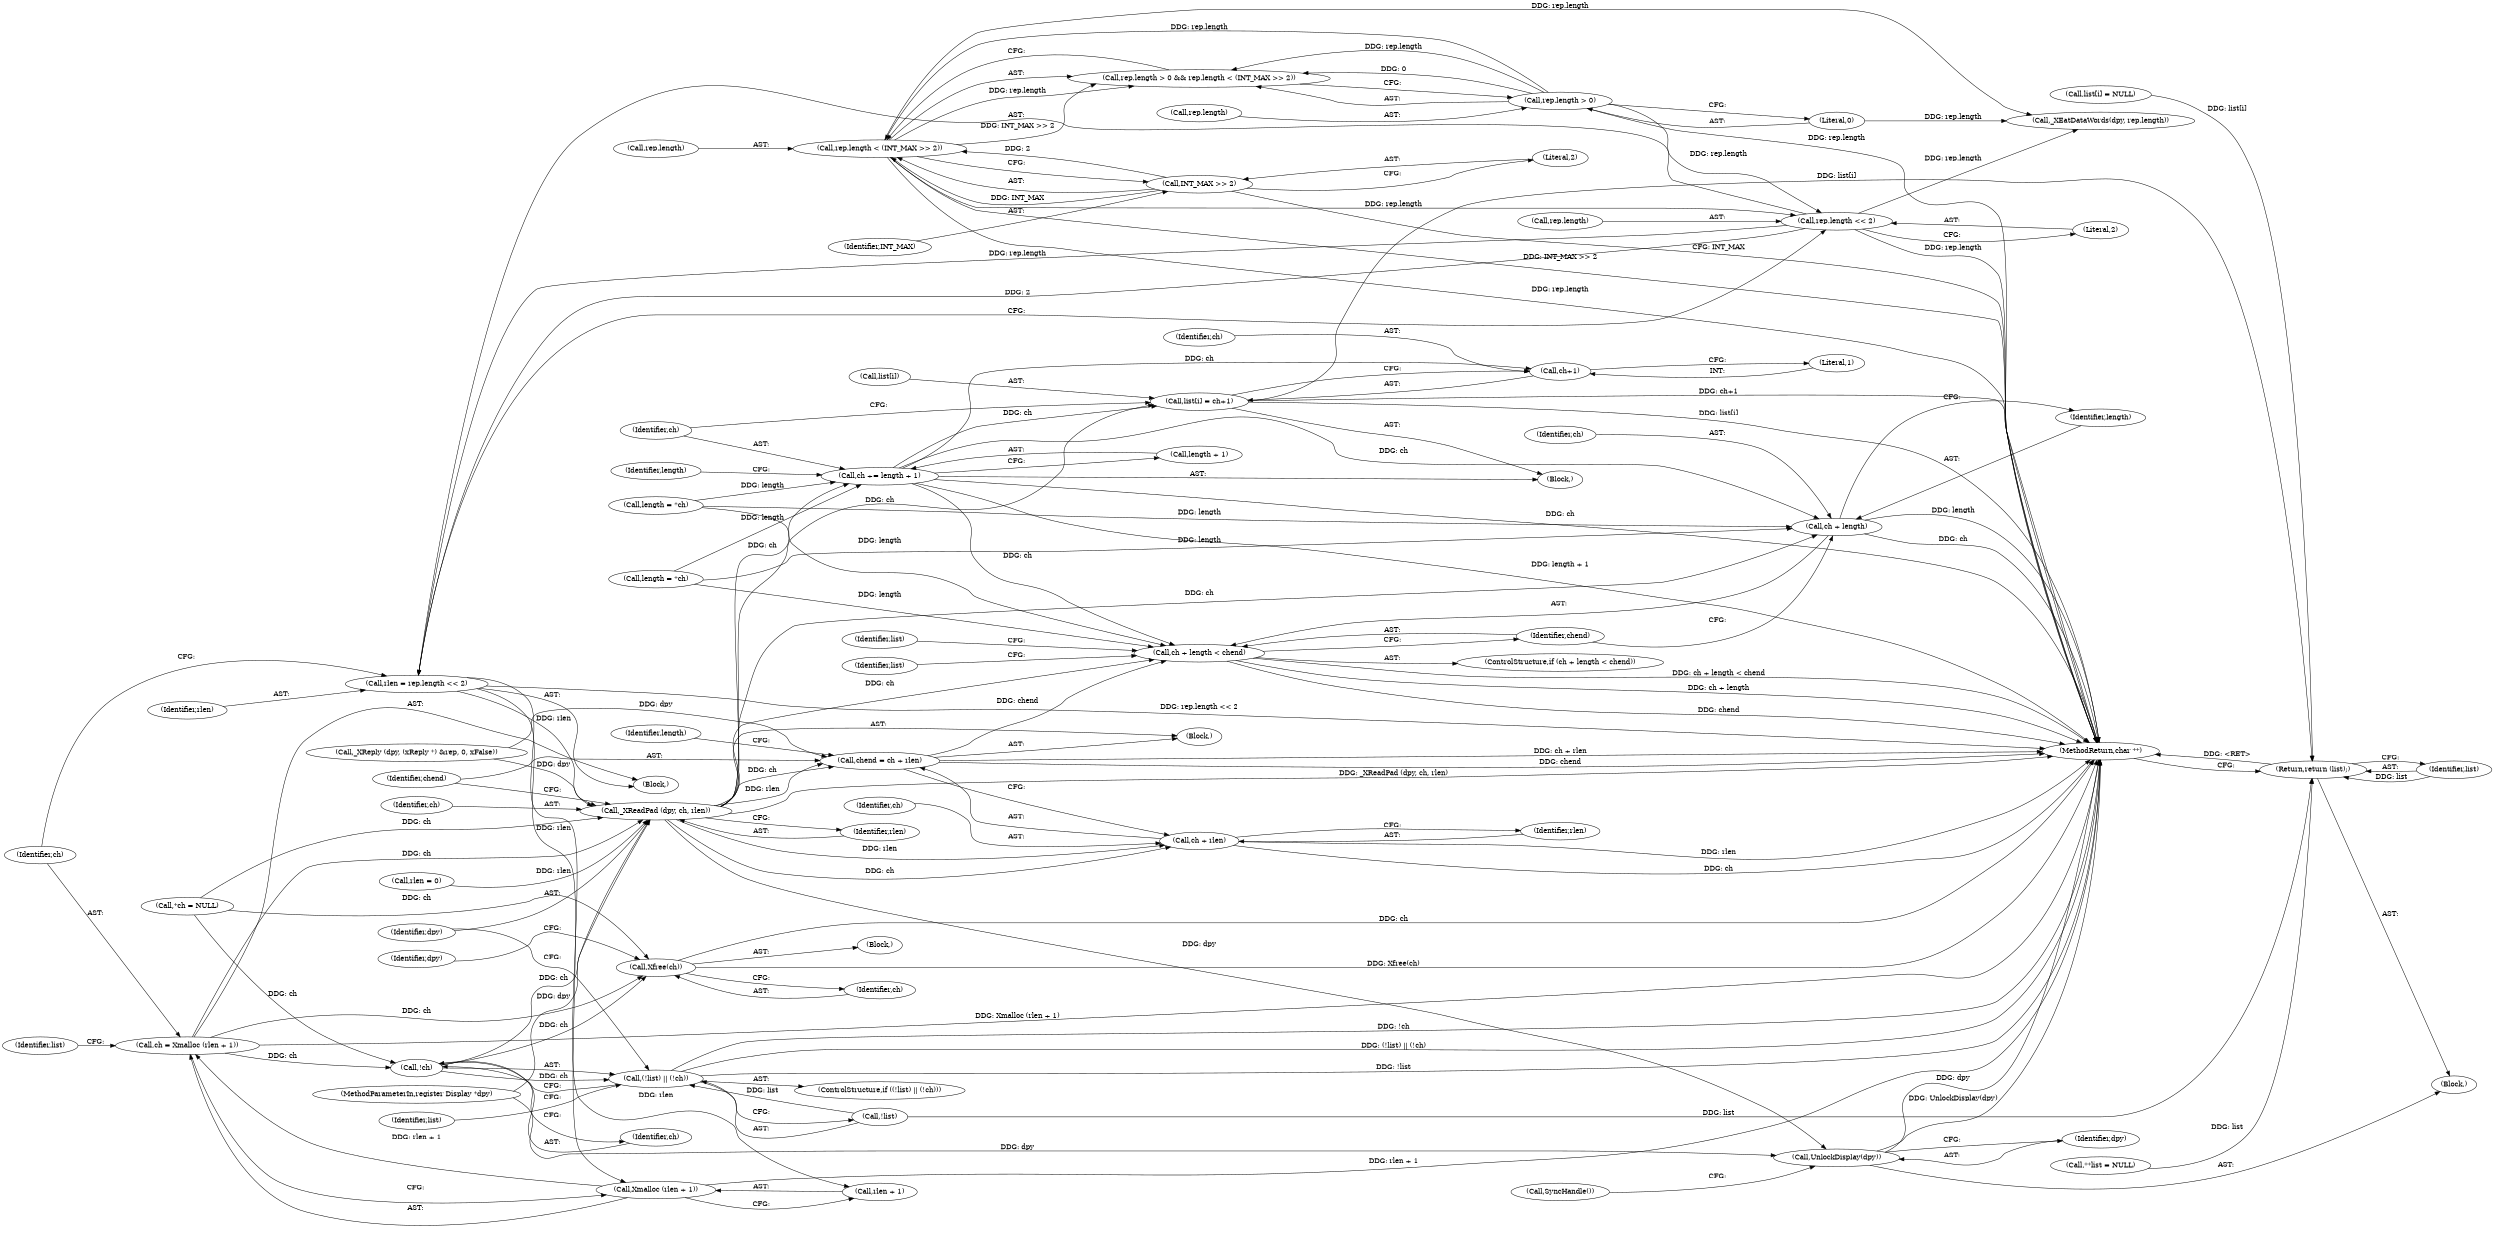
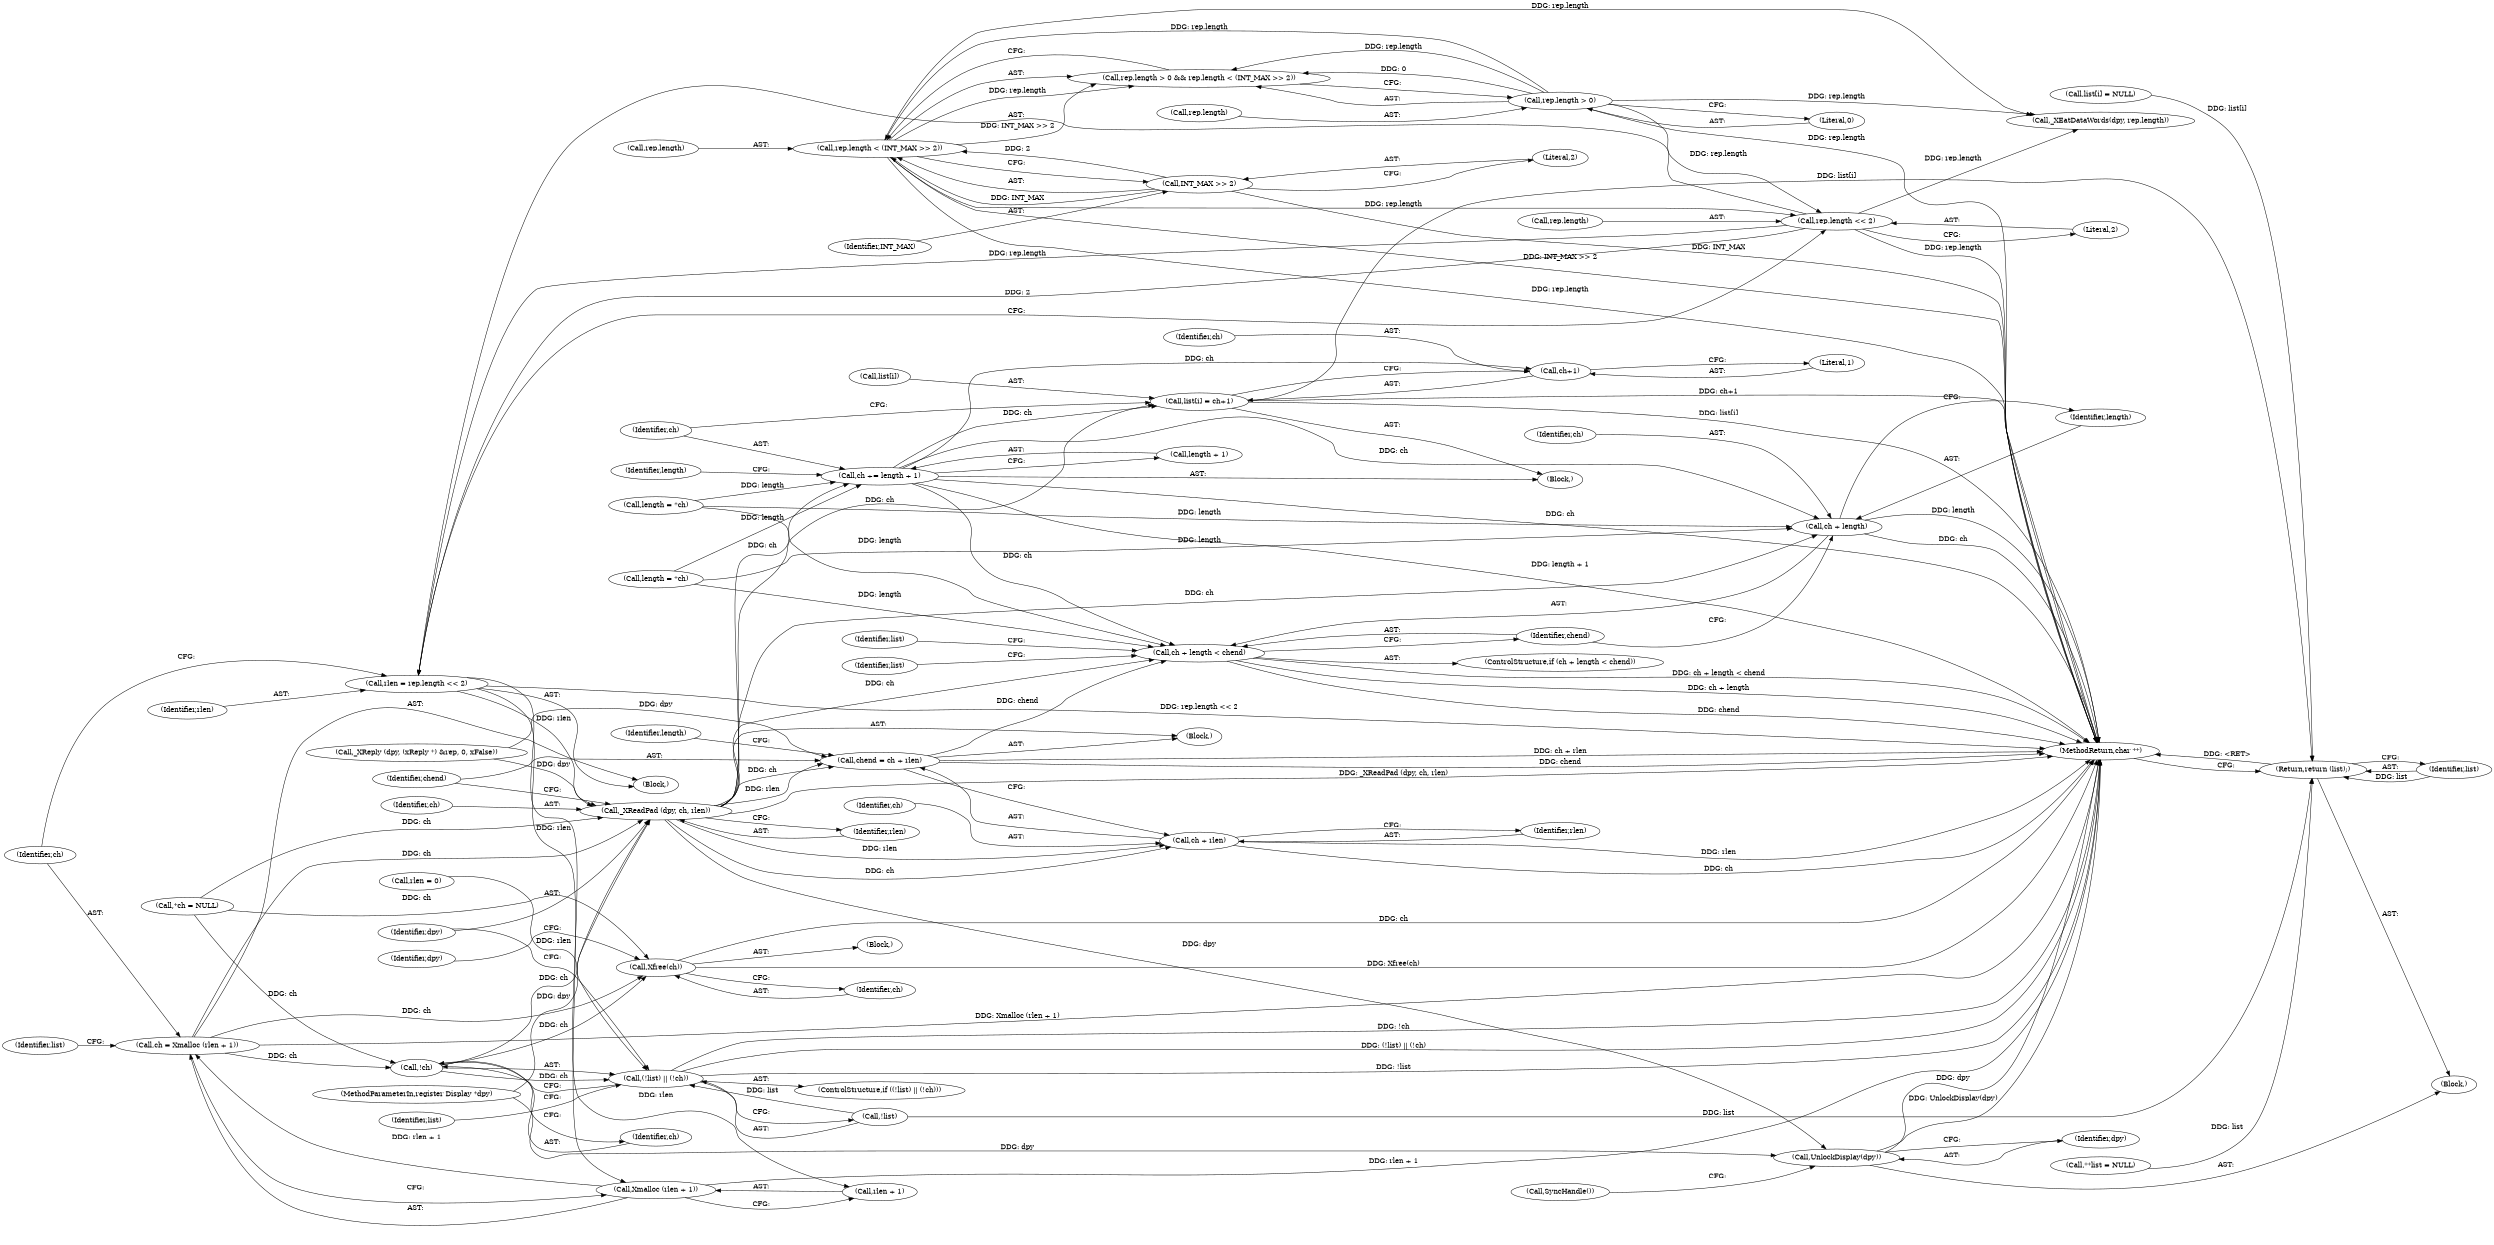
(1933, 121) -> (1821, 102)
(1719, 247) -> (1719, 247)
(1719, 371) -> (1719, 371)
(555, 880) -> (554, 950)
